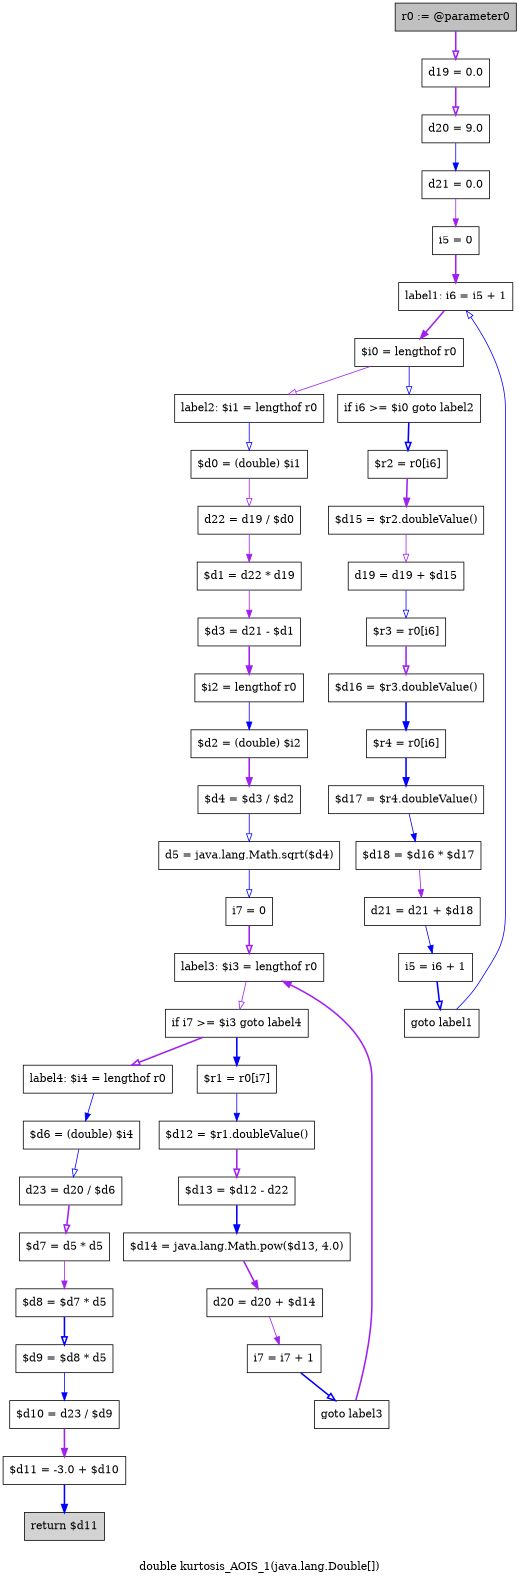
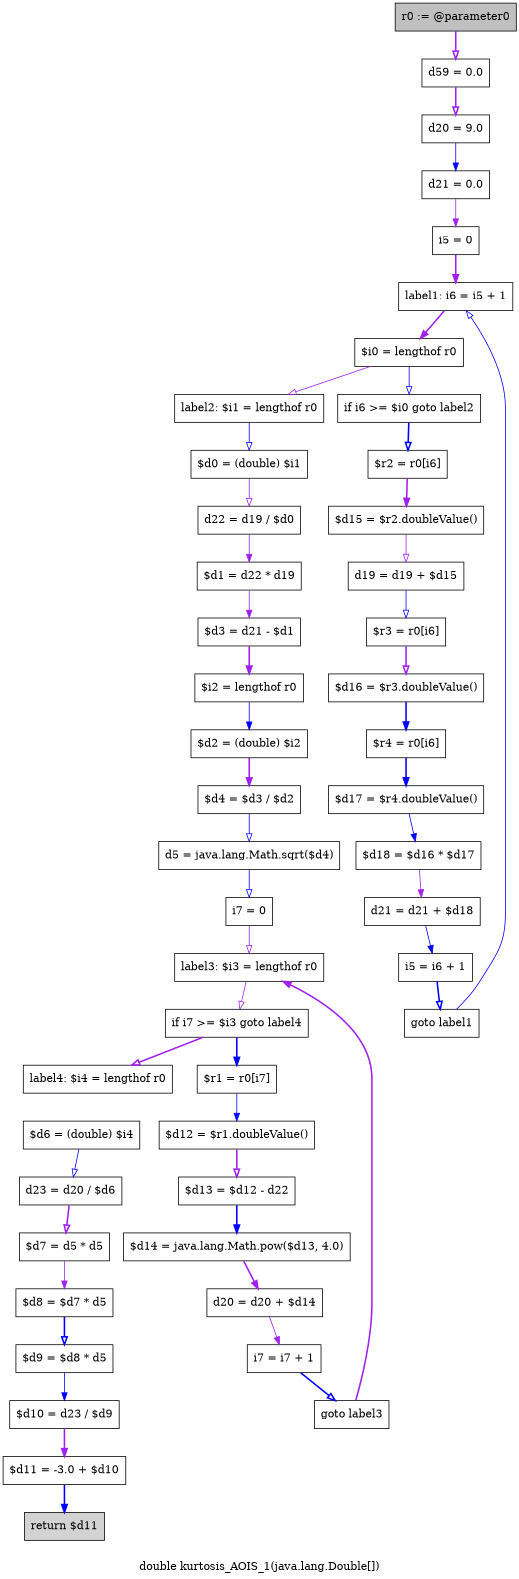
(456, 73) -> (456, 73)
(249, 936) -> (249, 936)
(91, 1103) -> none
